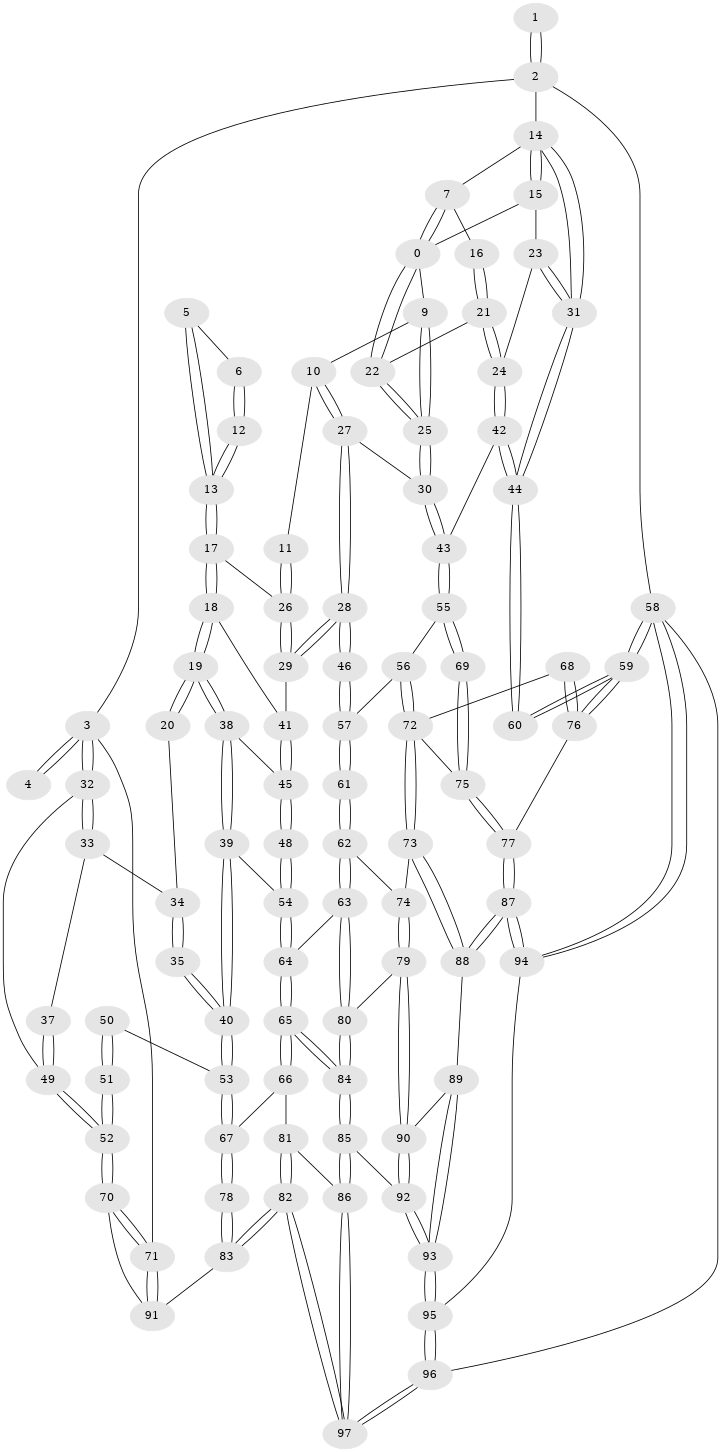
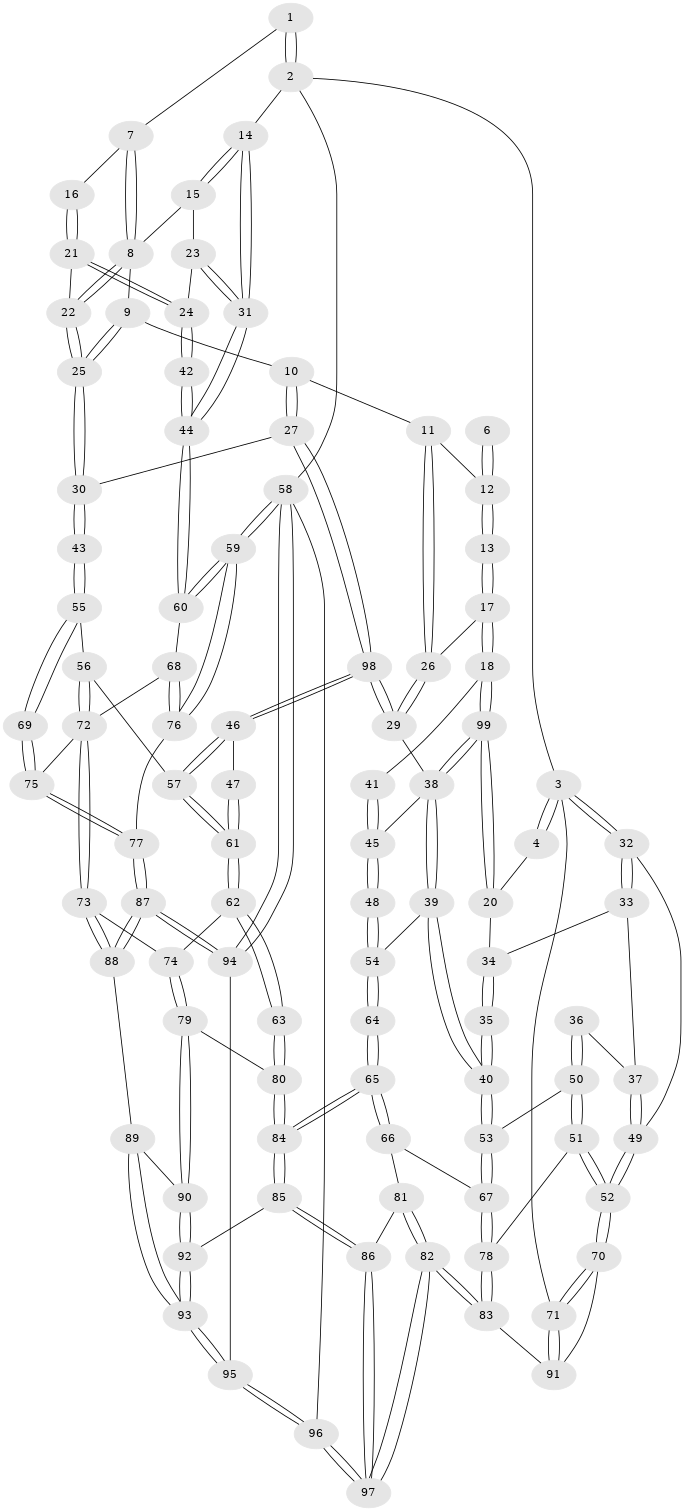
(492, 166) -> (211, 77)
(418, 254) -> (131, 254)
(187, 313) -> none
none -> (458, 460)
(472, 490) -> none
(345, 608) -> (370, 667)
none -> (178, 638)
(196, 667) -> (484, 726)
(286, 697) -> (414, 757)
none -> (234, 785)
none -> (514, 874)
(316, 932) -> none
none -> (577, 1021)
none -> (537, 1191)
